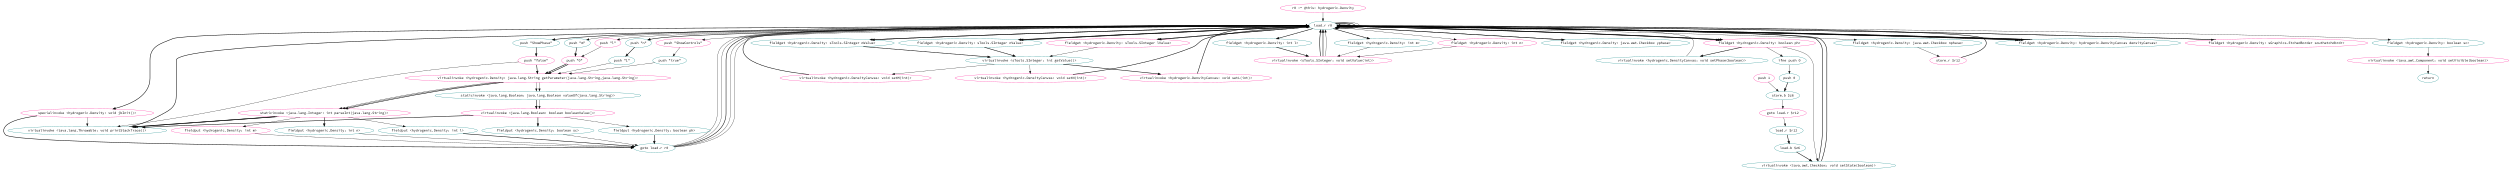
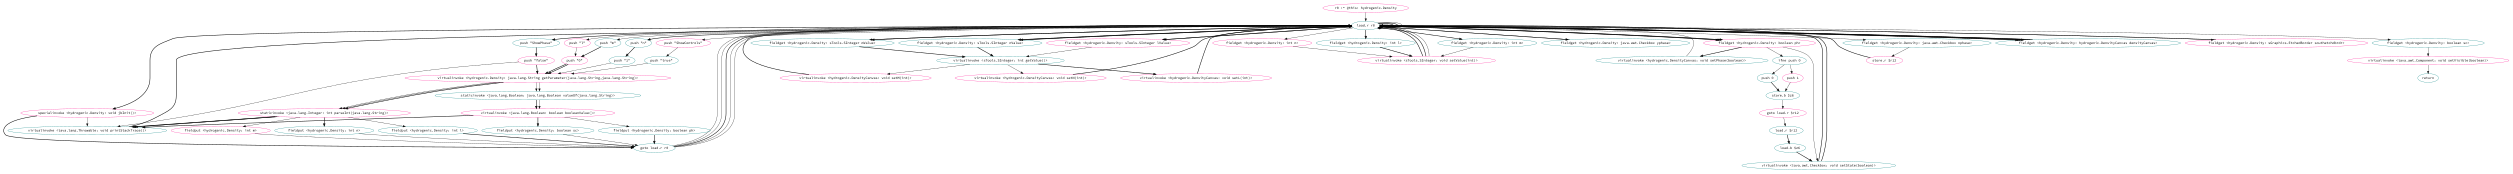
none -> (1791, 68)
